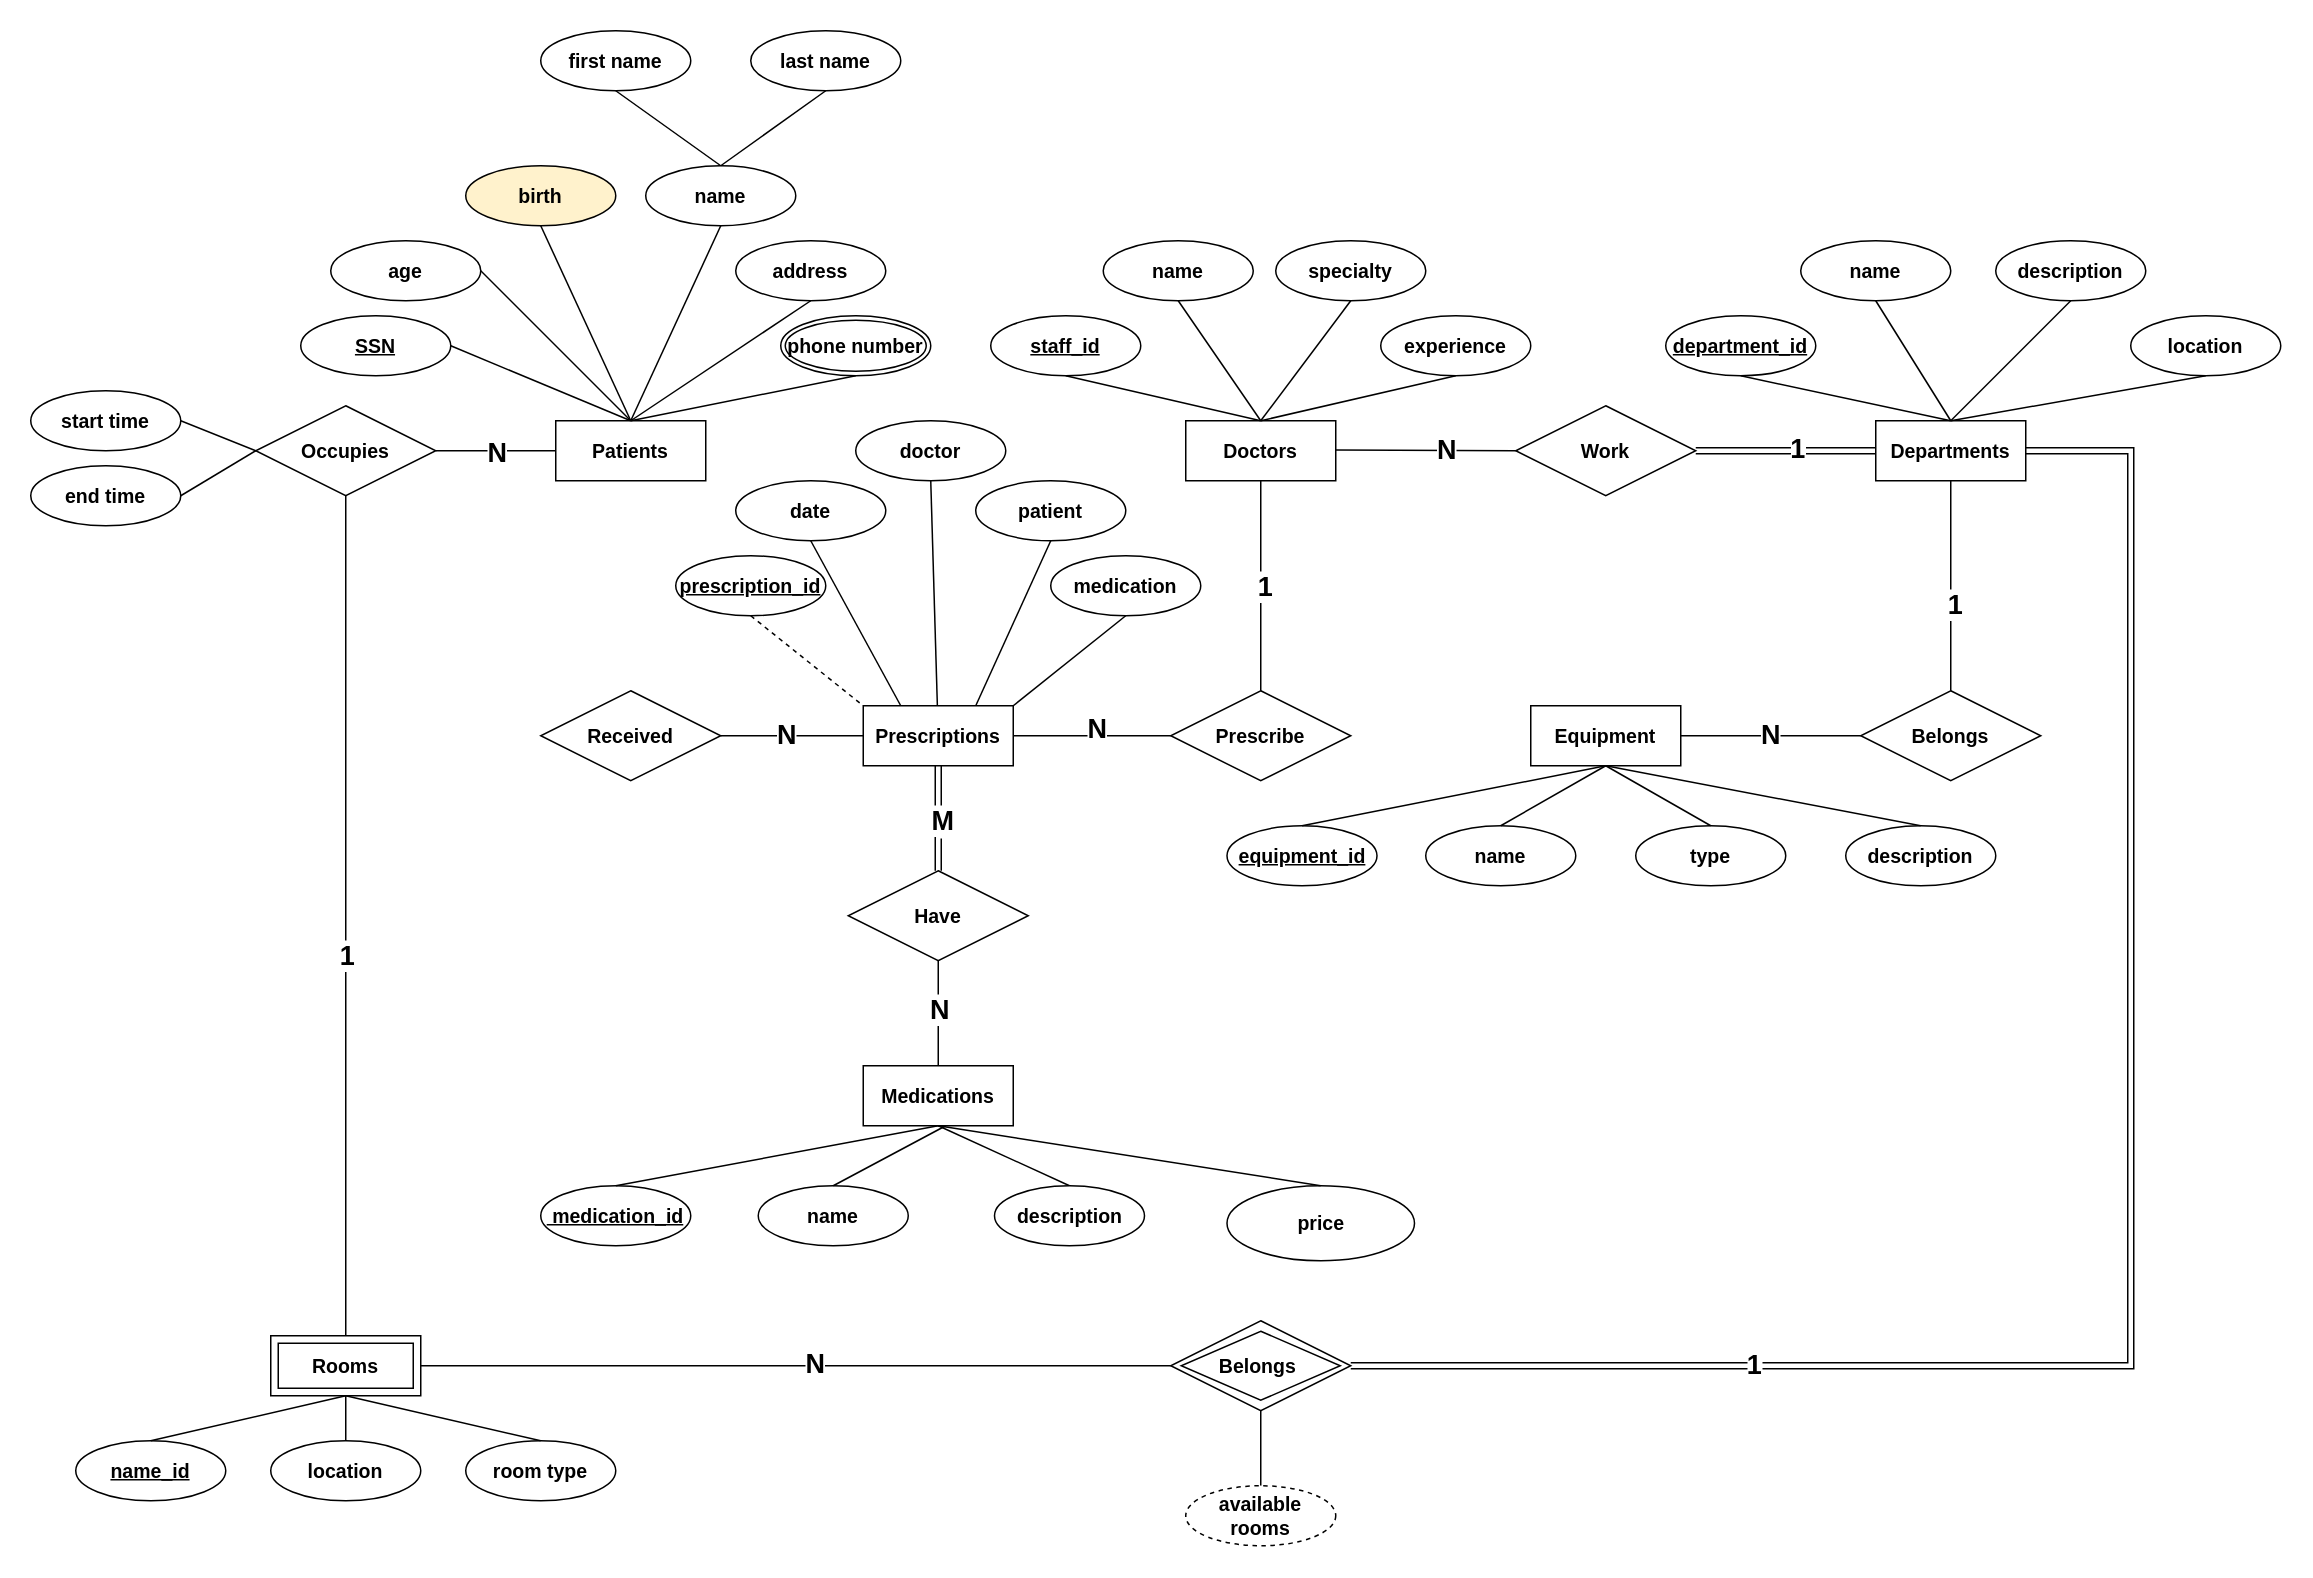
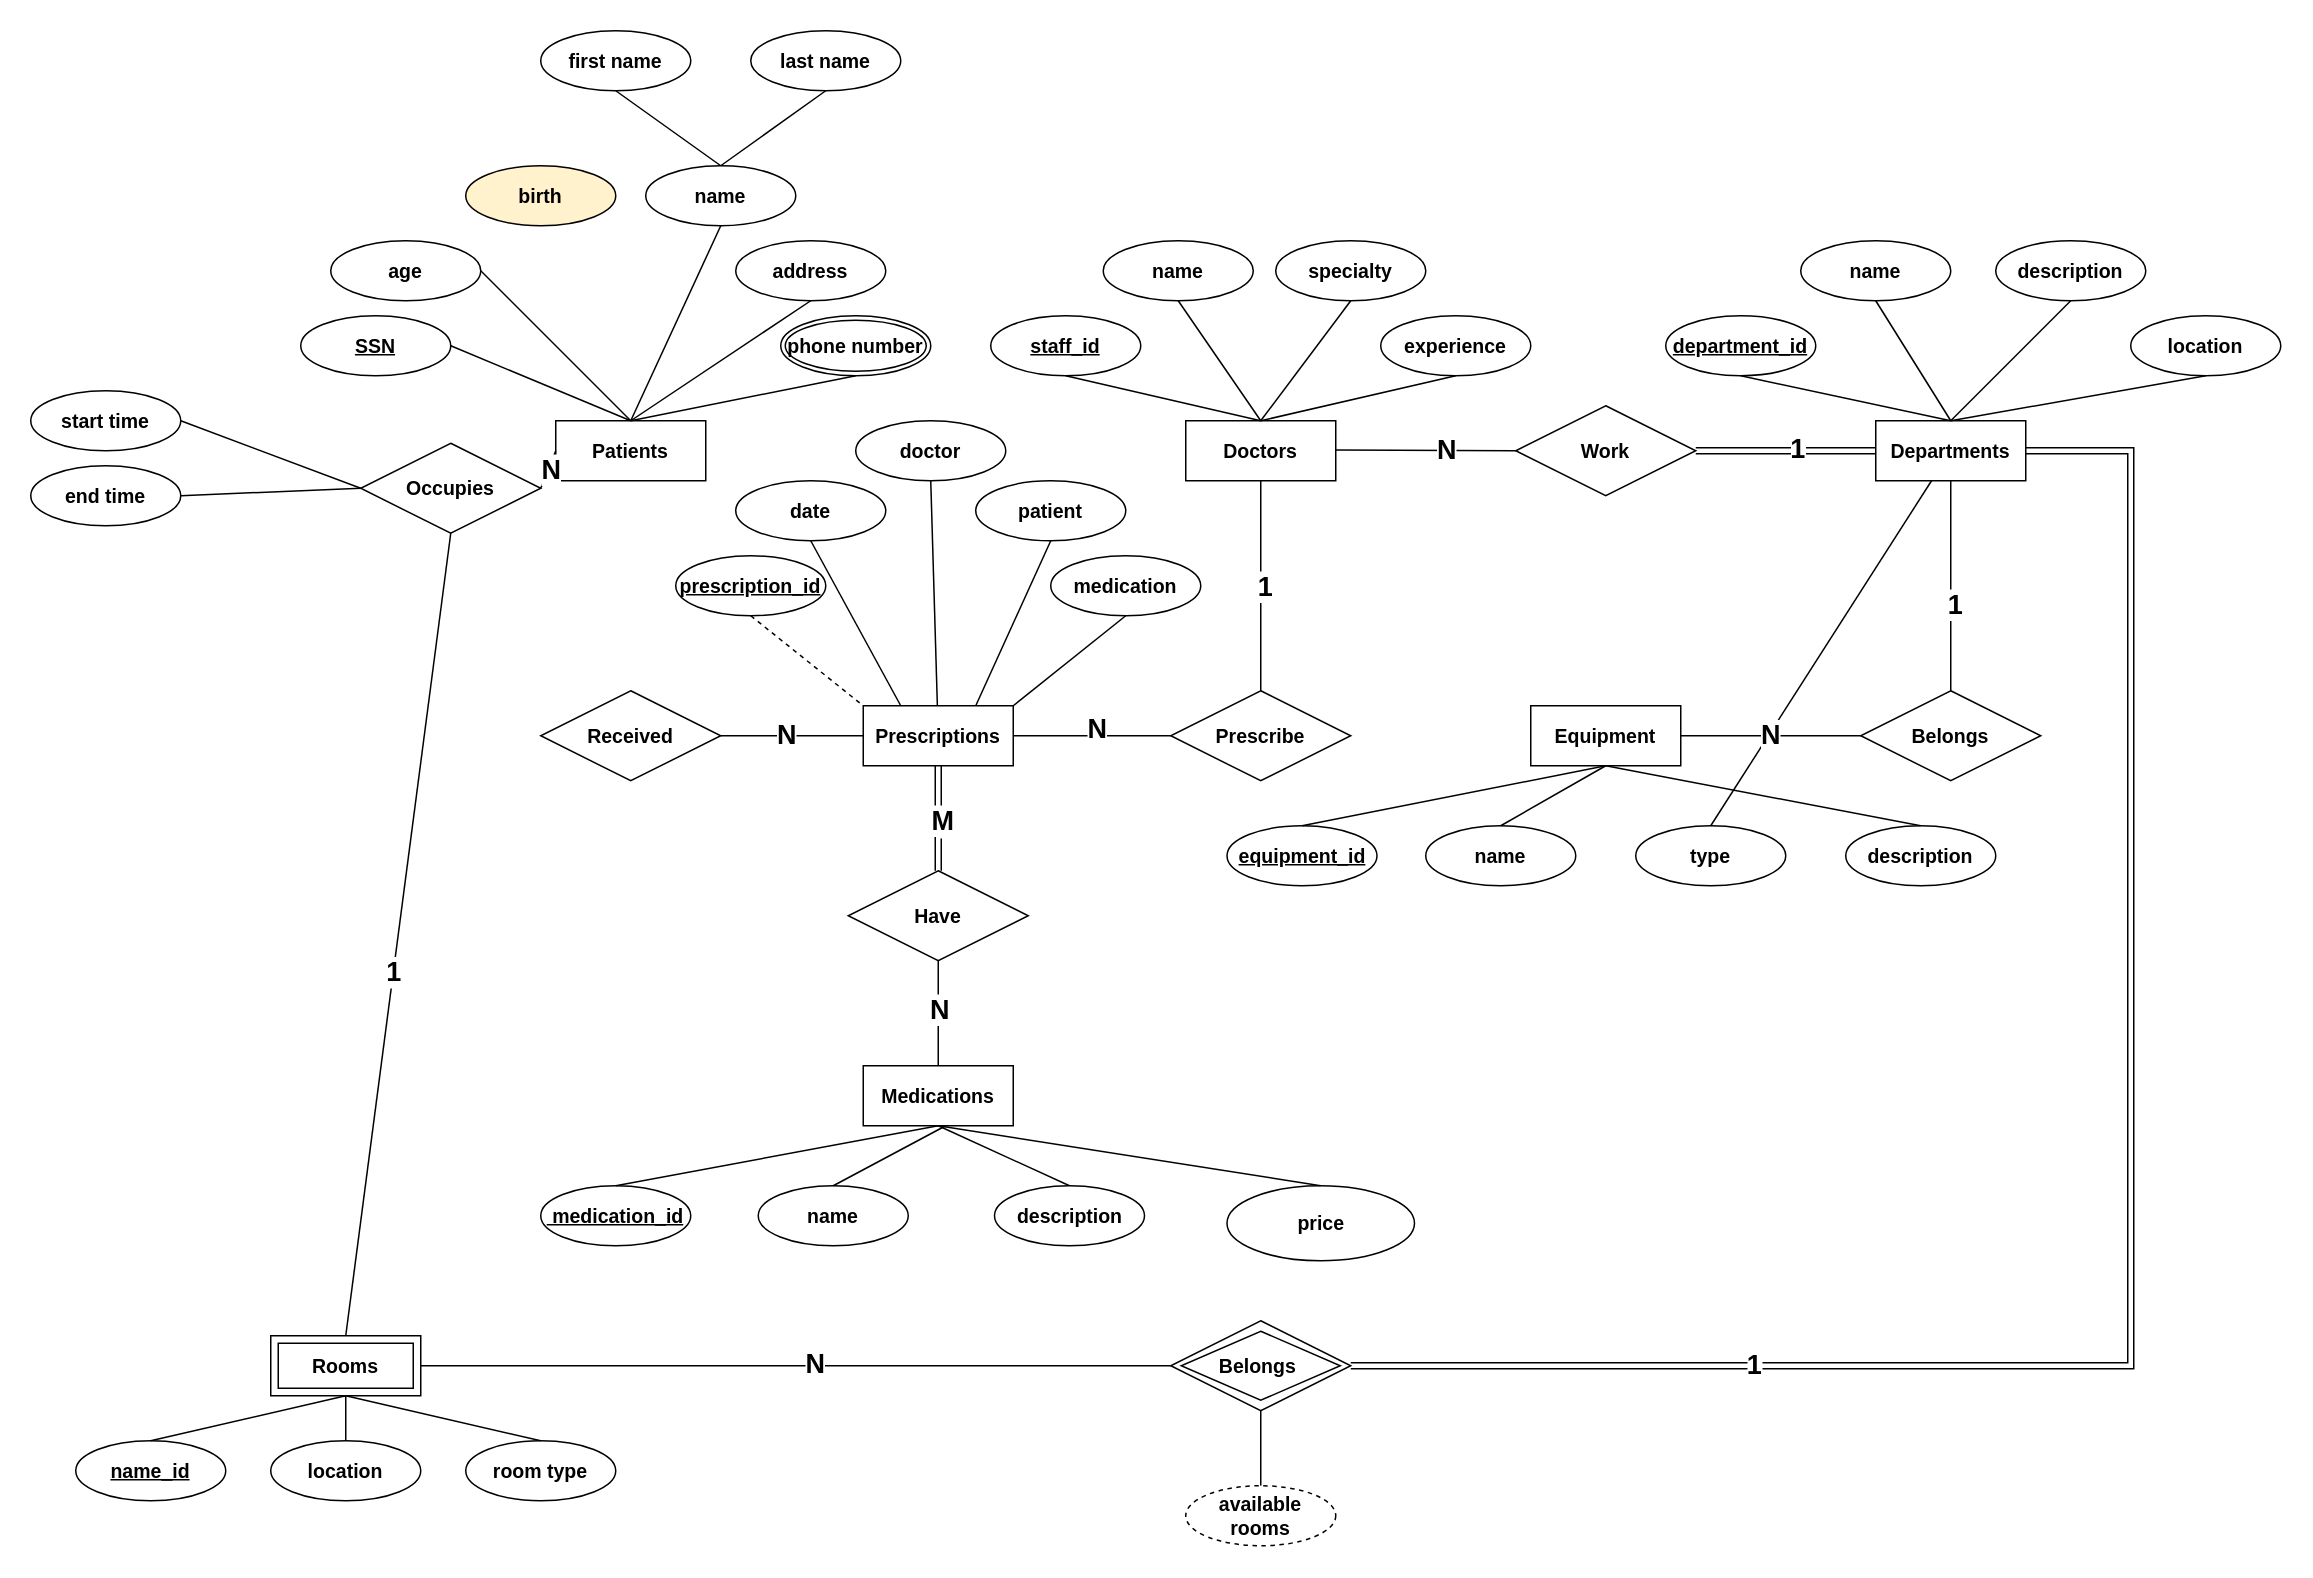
(584, 321) -> none
(346, 451) -> (451, 488)
(1659, 796) -> (1854, 601)
